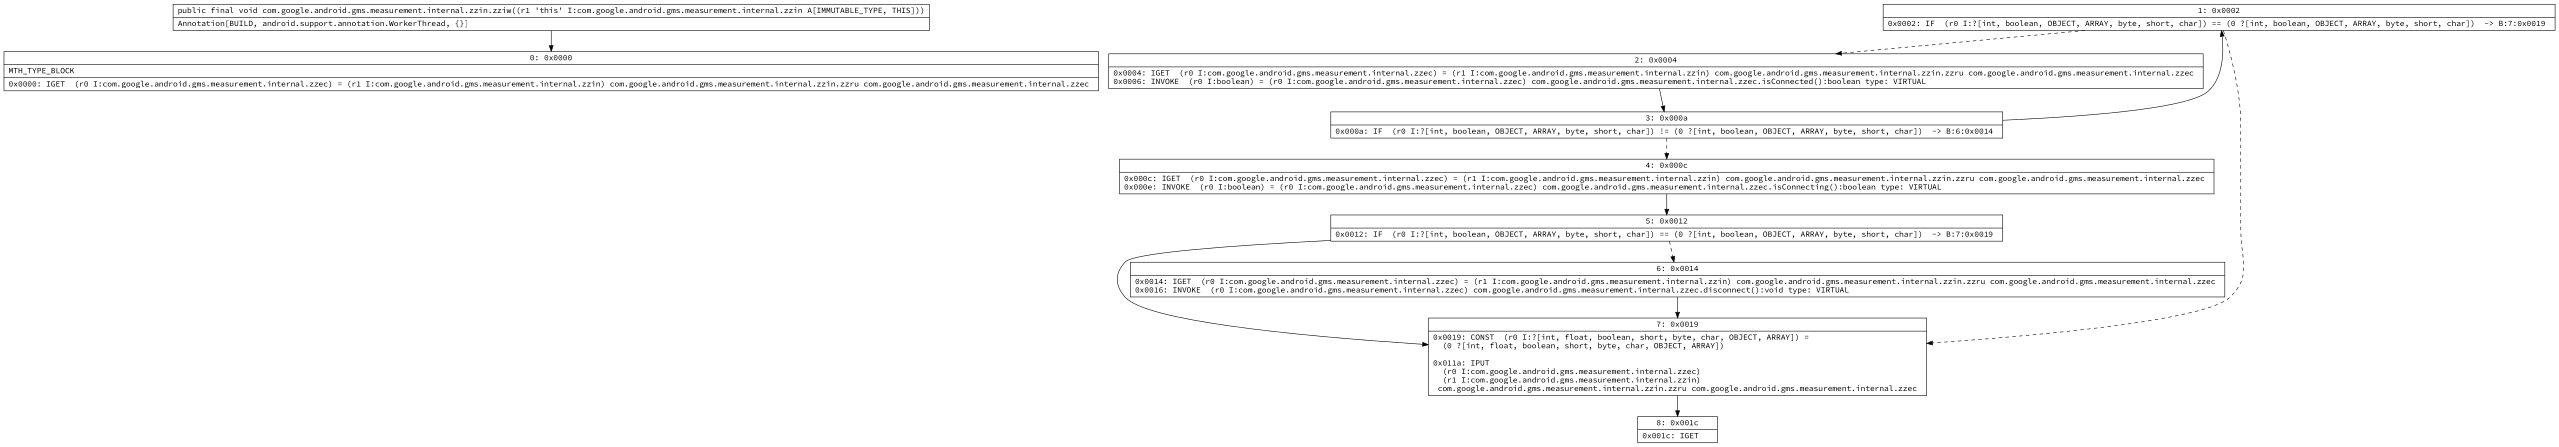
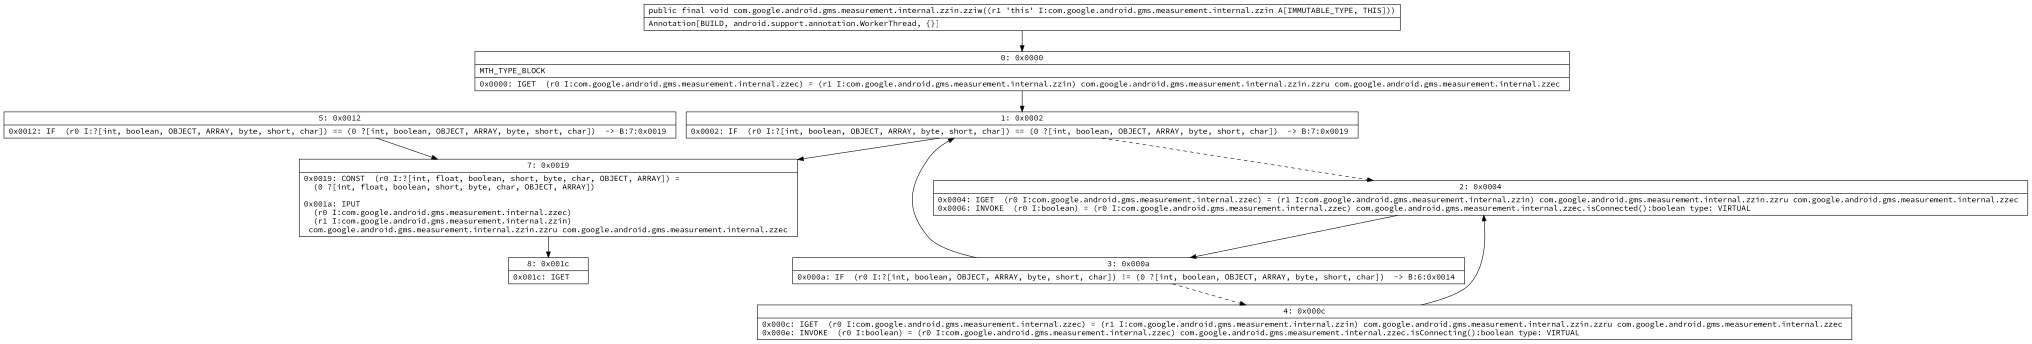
none -> (1022, 98)
(1667, 202) -> (1474, 279)
(1678, 280) -> none
(2217, 305) -> (871, 148)
(1466, 363) -> (337, 204)
